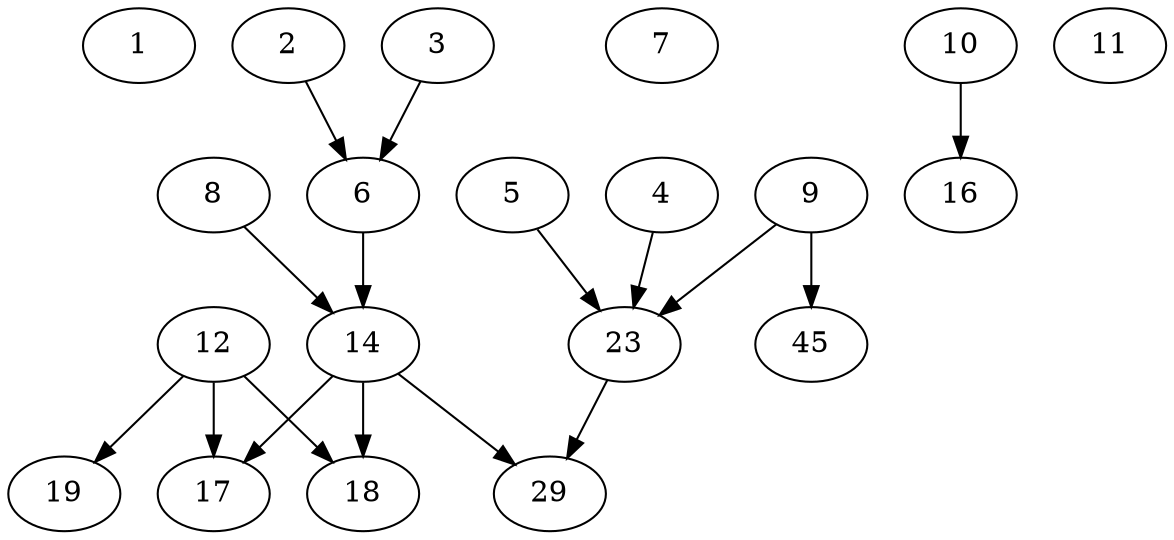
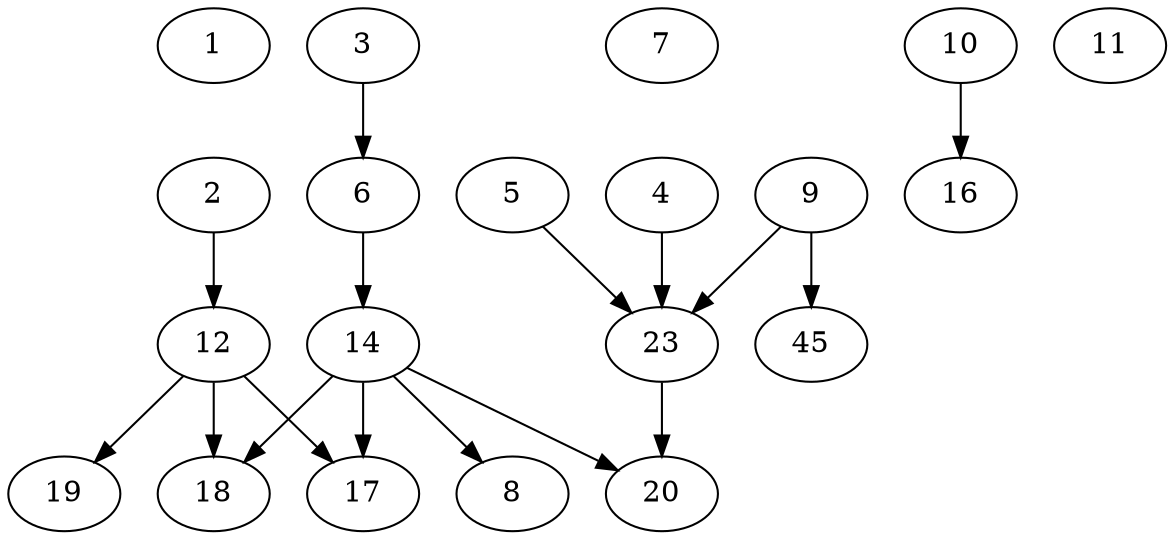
(321, 111) -> (214, 260)
(281, 262) -> (430, 412)
(550, 494) -> (662, 494)
